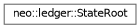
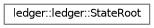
(70, 14) -> (77, 14)
